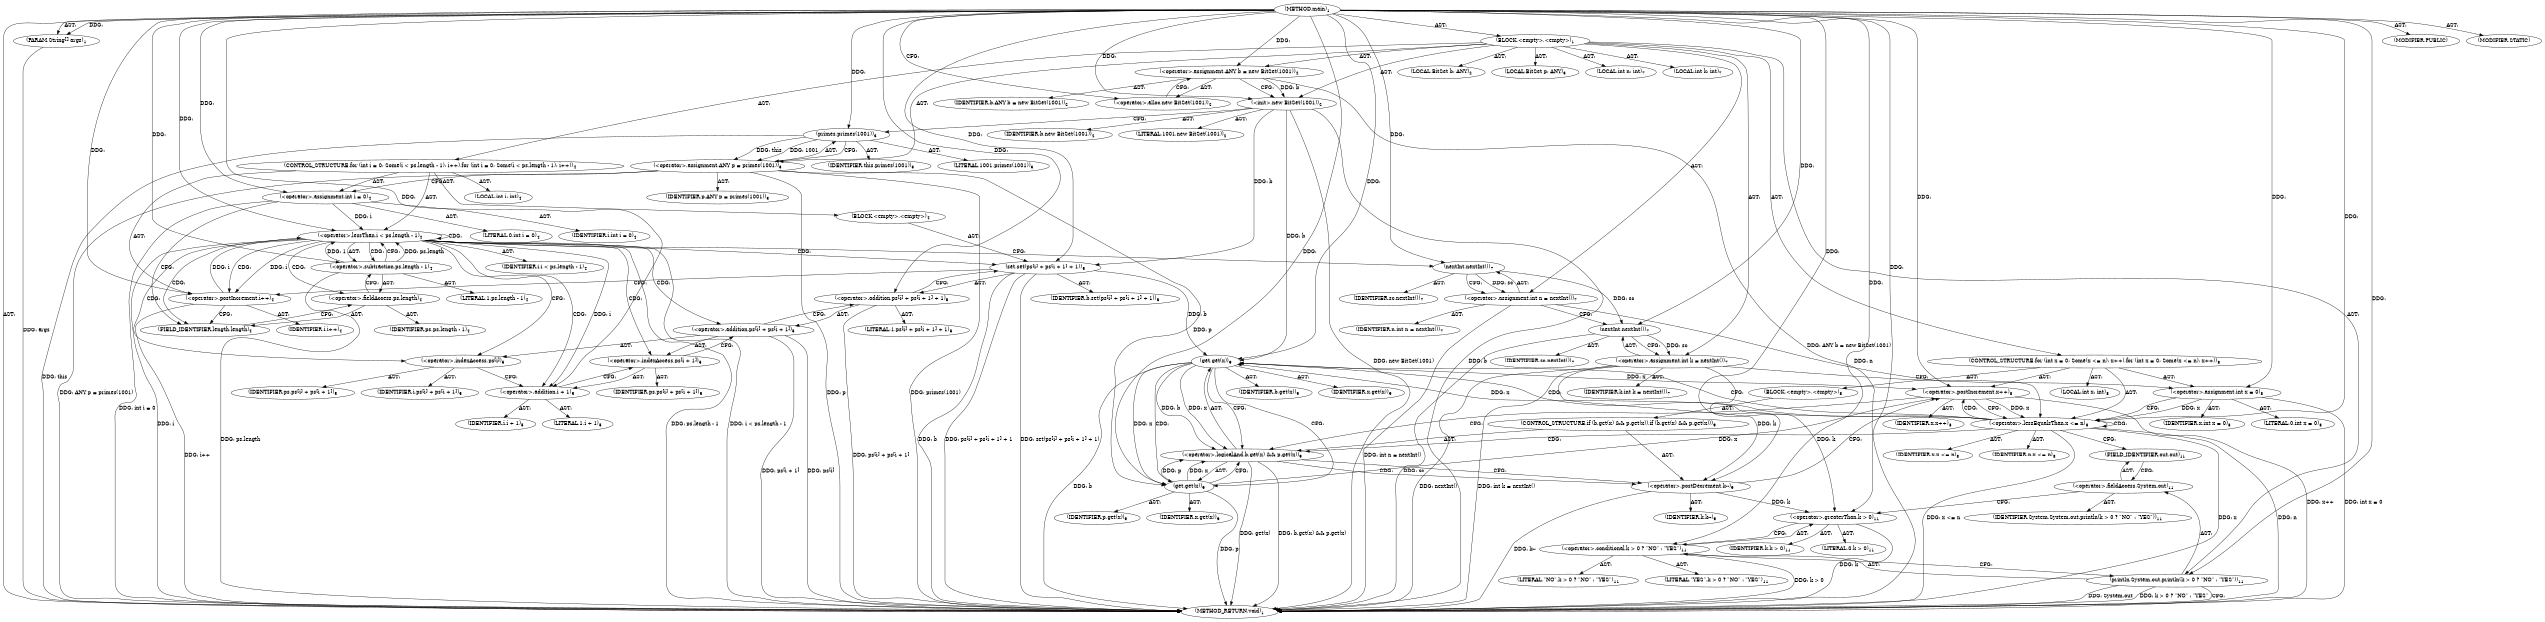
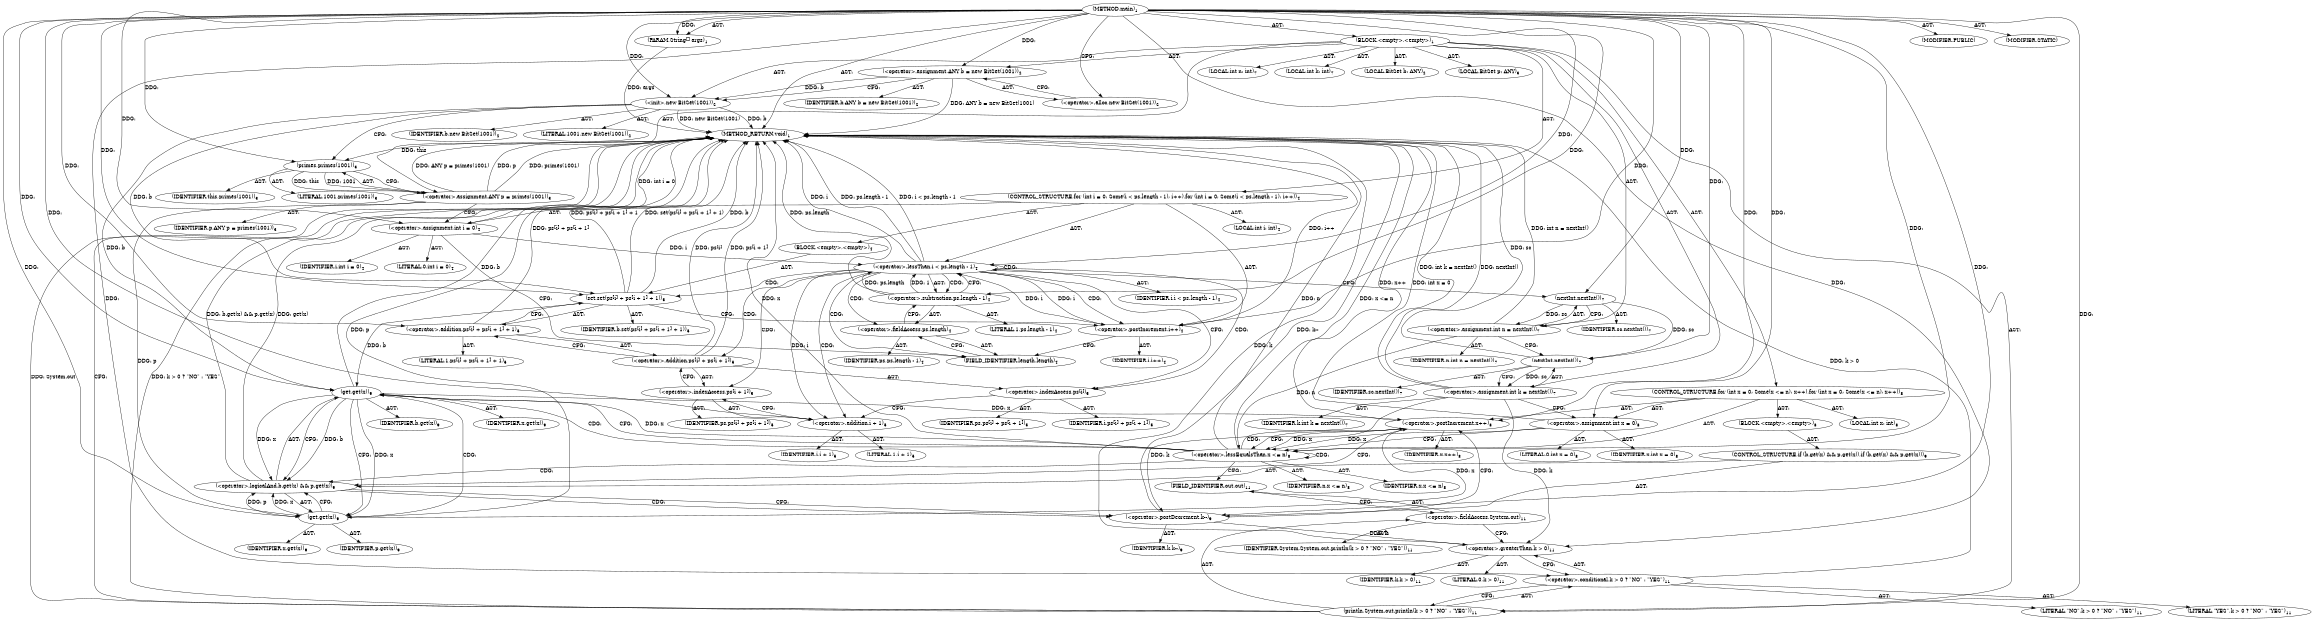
(43, 550) -> (530, 143)
